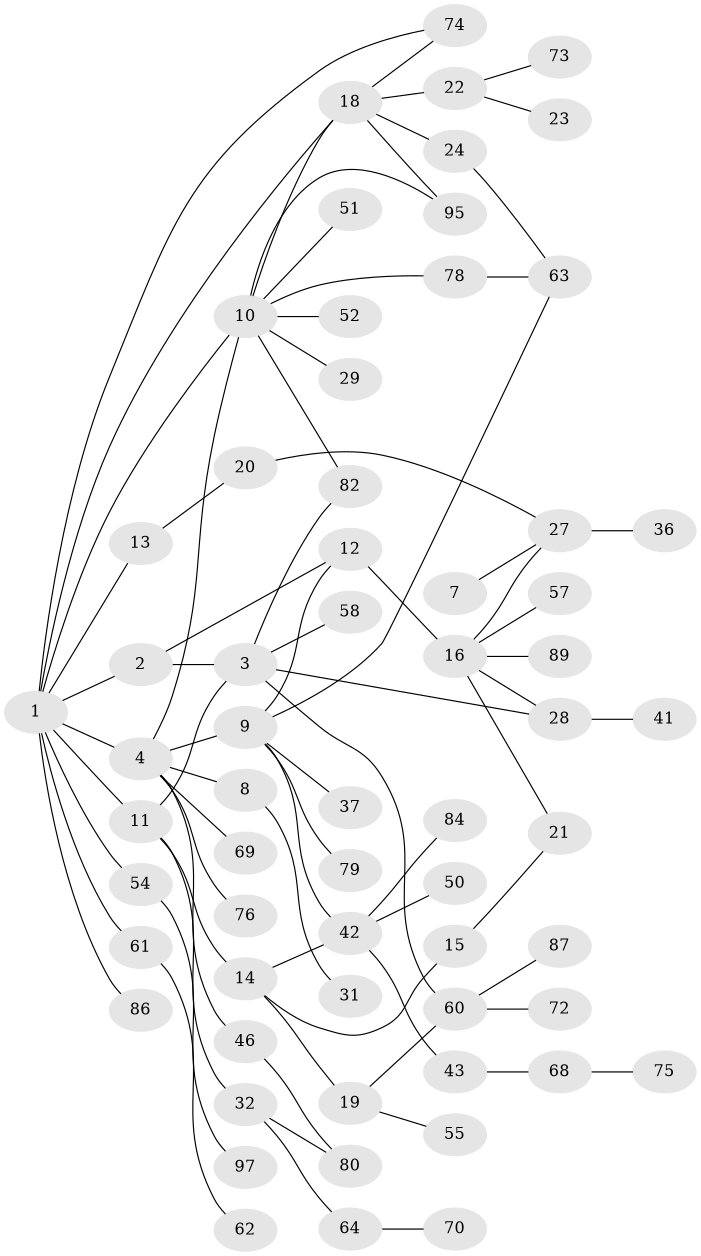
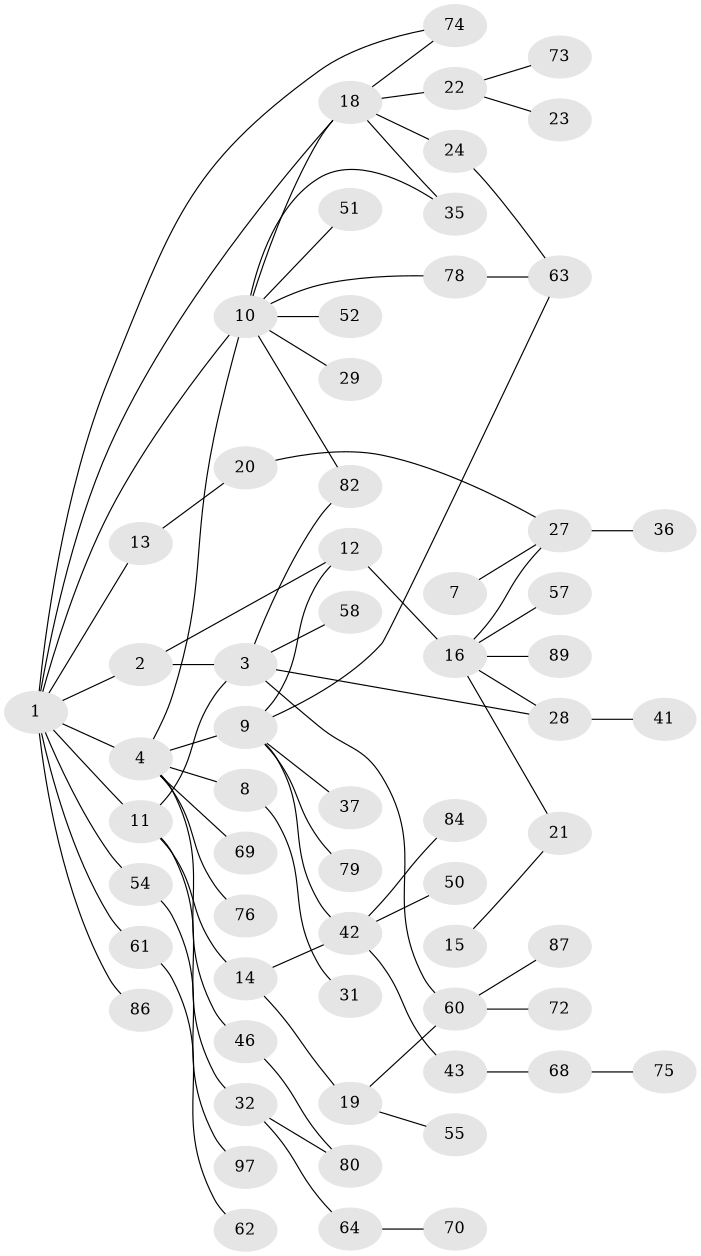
(455, 214) -> (455, 214)
(362, 1034) -> none
